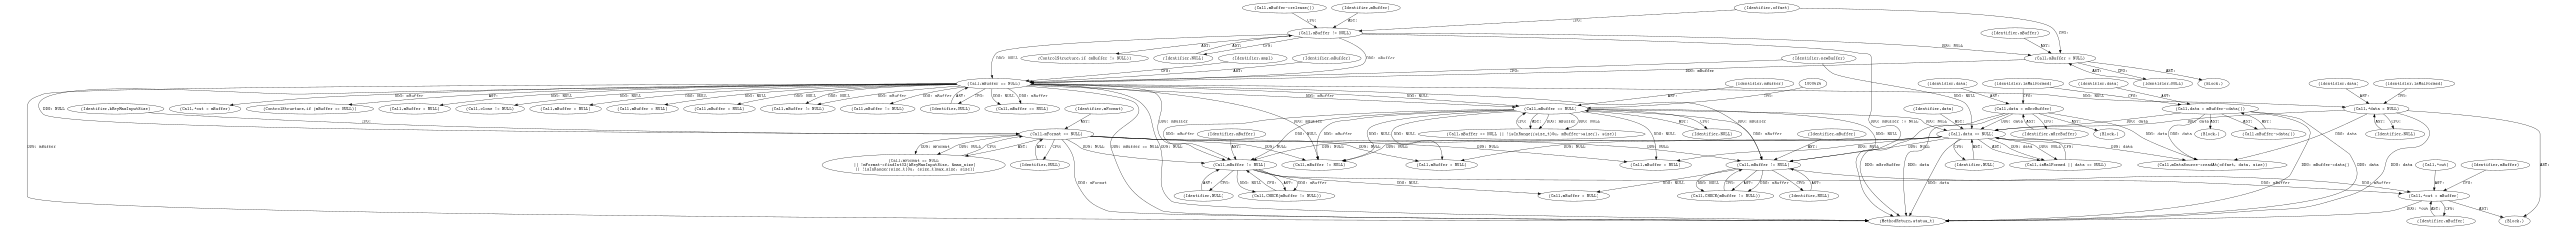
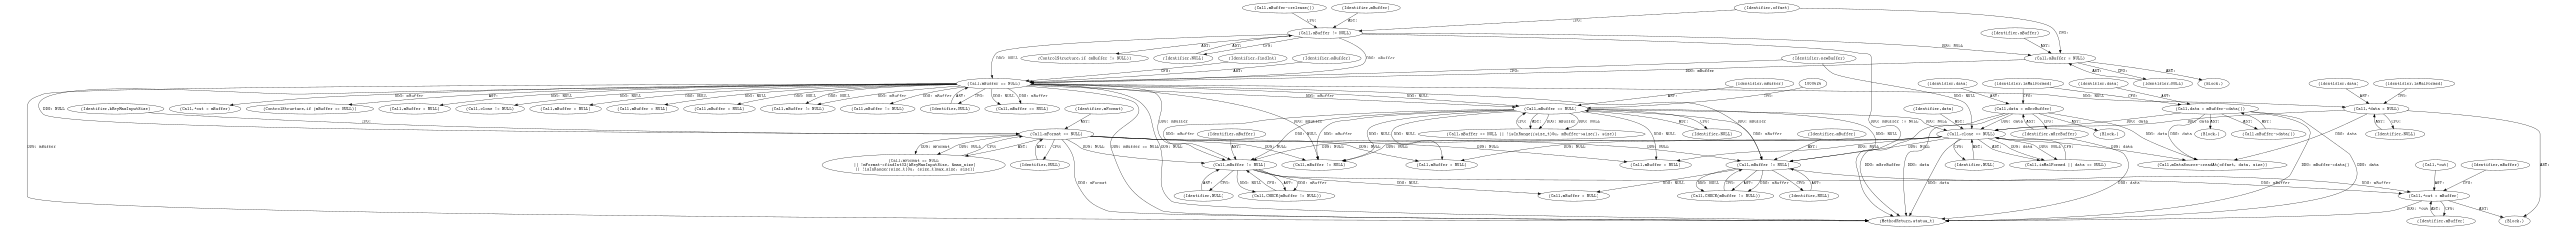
(1253, 58) -> (1253, 58)
(1971, 134) -> (1971, 134)
(2225, 213) -> (2077, 199)
